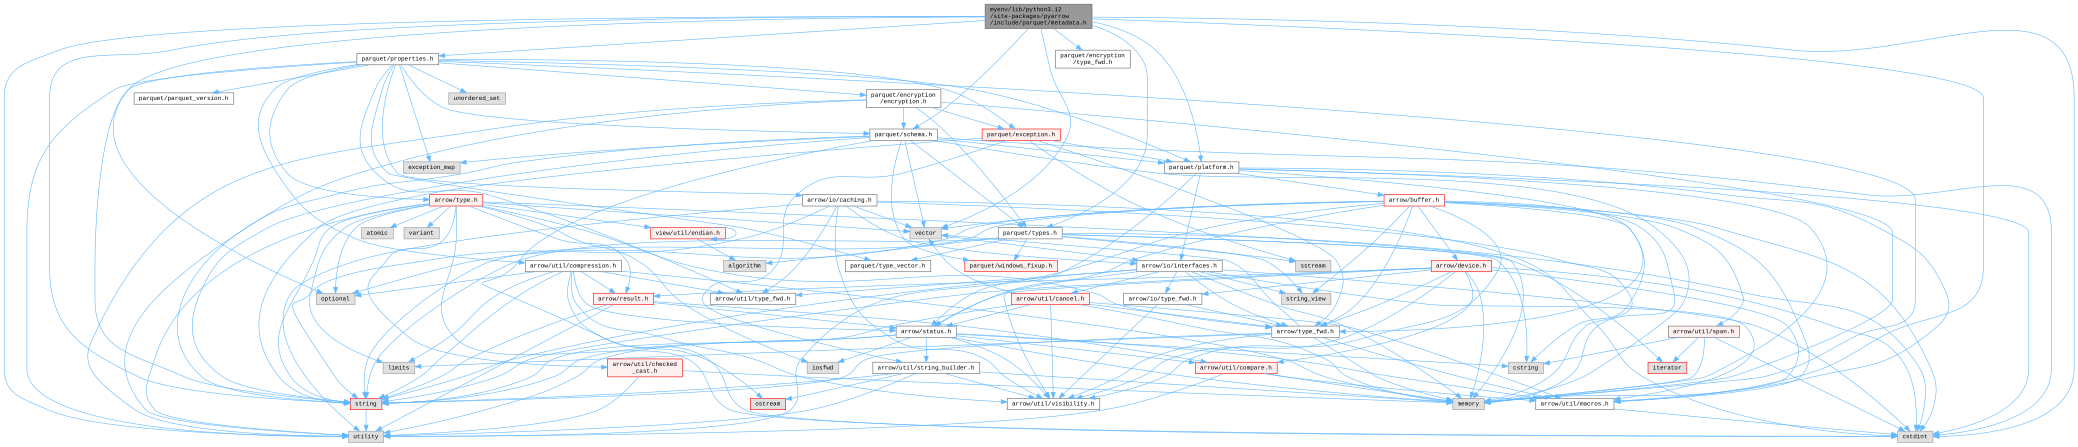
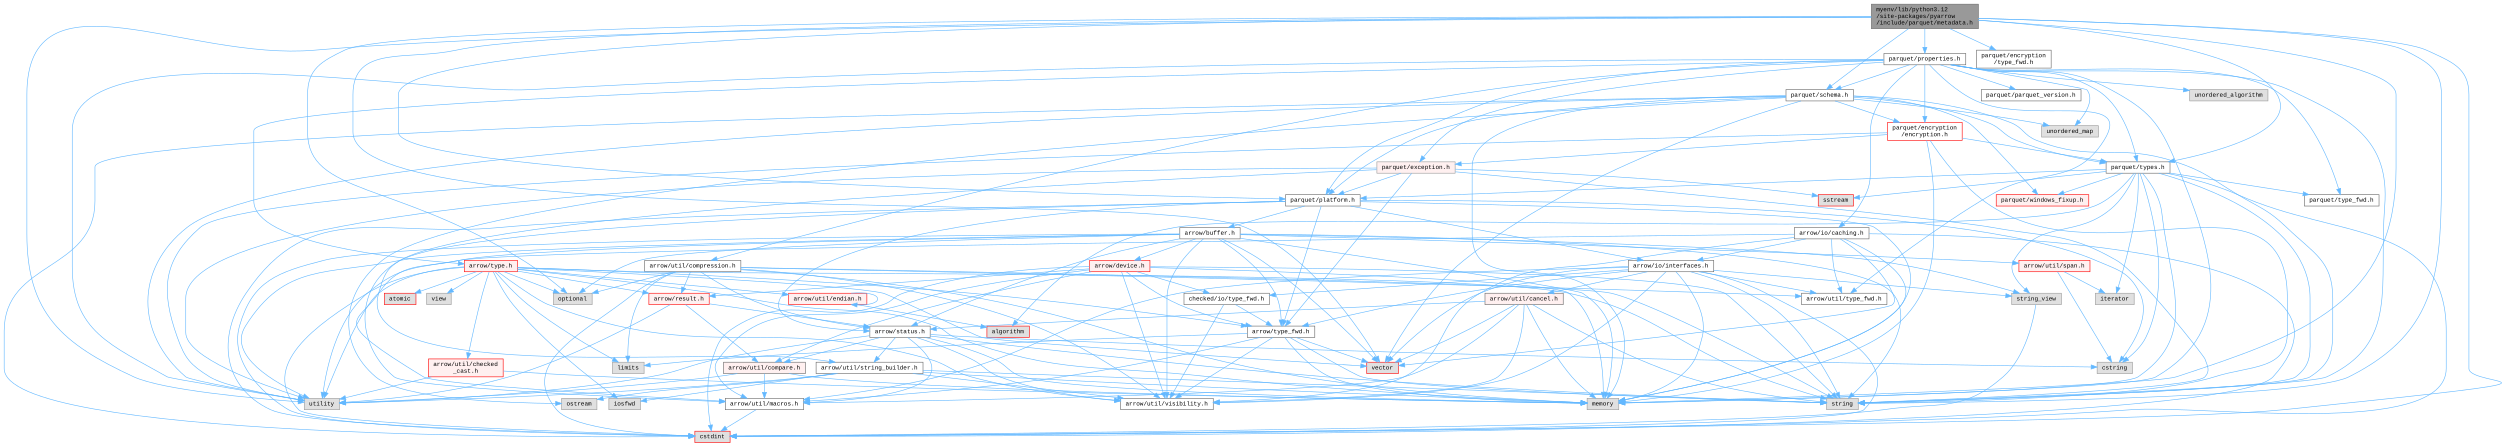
none -> (2091, 87)
(477, 99) -> (2229, 95)
(904, 99) -> (1925, 131)
(904, 115) -> (1864, 111)
(1021, 135) -> (1416, 168)
(432, 168) -> (2070, 131)
none -> (1755, 183)
(1414, 200) -> (1210, 233)
(1596, 217) -> (1793, 212)
(377, 233) -> (400, 299)
(422, 233) -> (439, 299)
(688, 233) -> (828, 299)
(926, 233) -> (1383, 368)
(1037, 248) -> (1452, 308)
(505, 252) -> none
(745, 266) -> (1008, 332)
(888, 266) -> (2342, 200)
(1313, 266) -> (1836, 200)
(1182, 281) -> none
(1051, 299) -> (1524, 299)
(1163, 299) -> (1227, 299)
(1178, 315) -> none
(1704, 332) -> (2054, 266)
none -> (803, 339)
(893, 344) -> (722, 390)
(496, 346) -> none
(1236, 368) -> (764, 368)
(1667, 368) -> (2115, 299)
(1807, 383) -> (1414, 427)
(1613, 389) -> (2139, 376)
(366, 404) -> (1842, 404)
(768, 404) -> (579, 404)
(366, 417) -> (755, 185)
(1915, 437) -> (712, 437)
